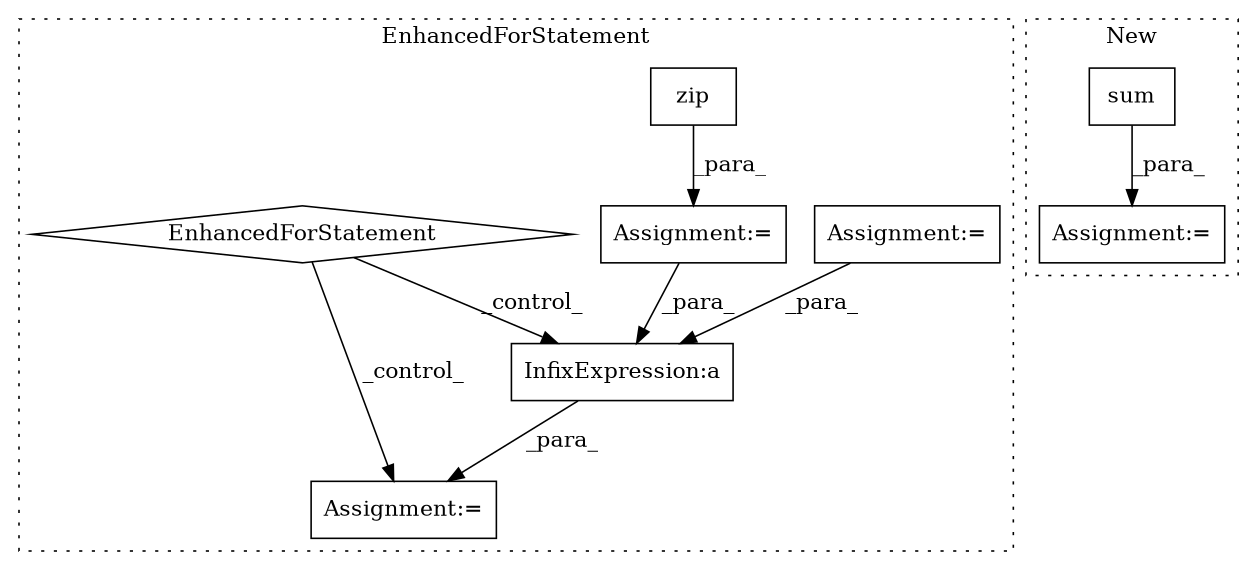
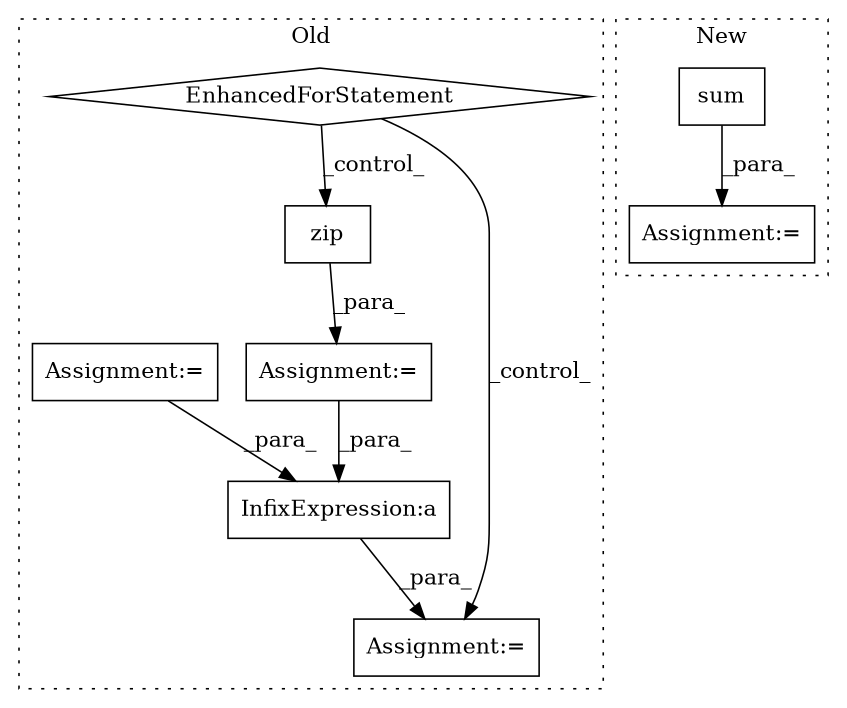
(516, 37) -> (311, 37)
(448, 297) -> (323, 158)
